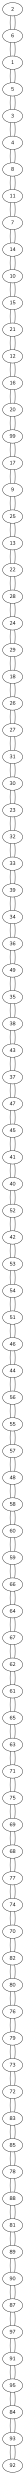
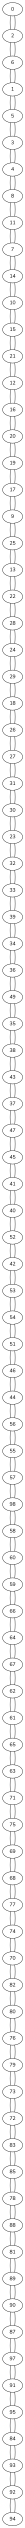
none -> (13, 9)
(13, 436) -> (13, 463)
(13, 1478) -> (13, 1504)
none -> (13, 2519)
